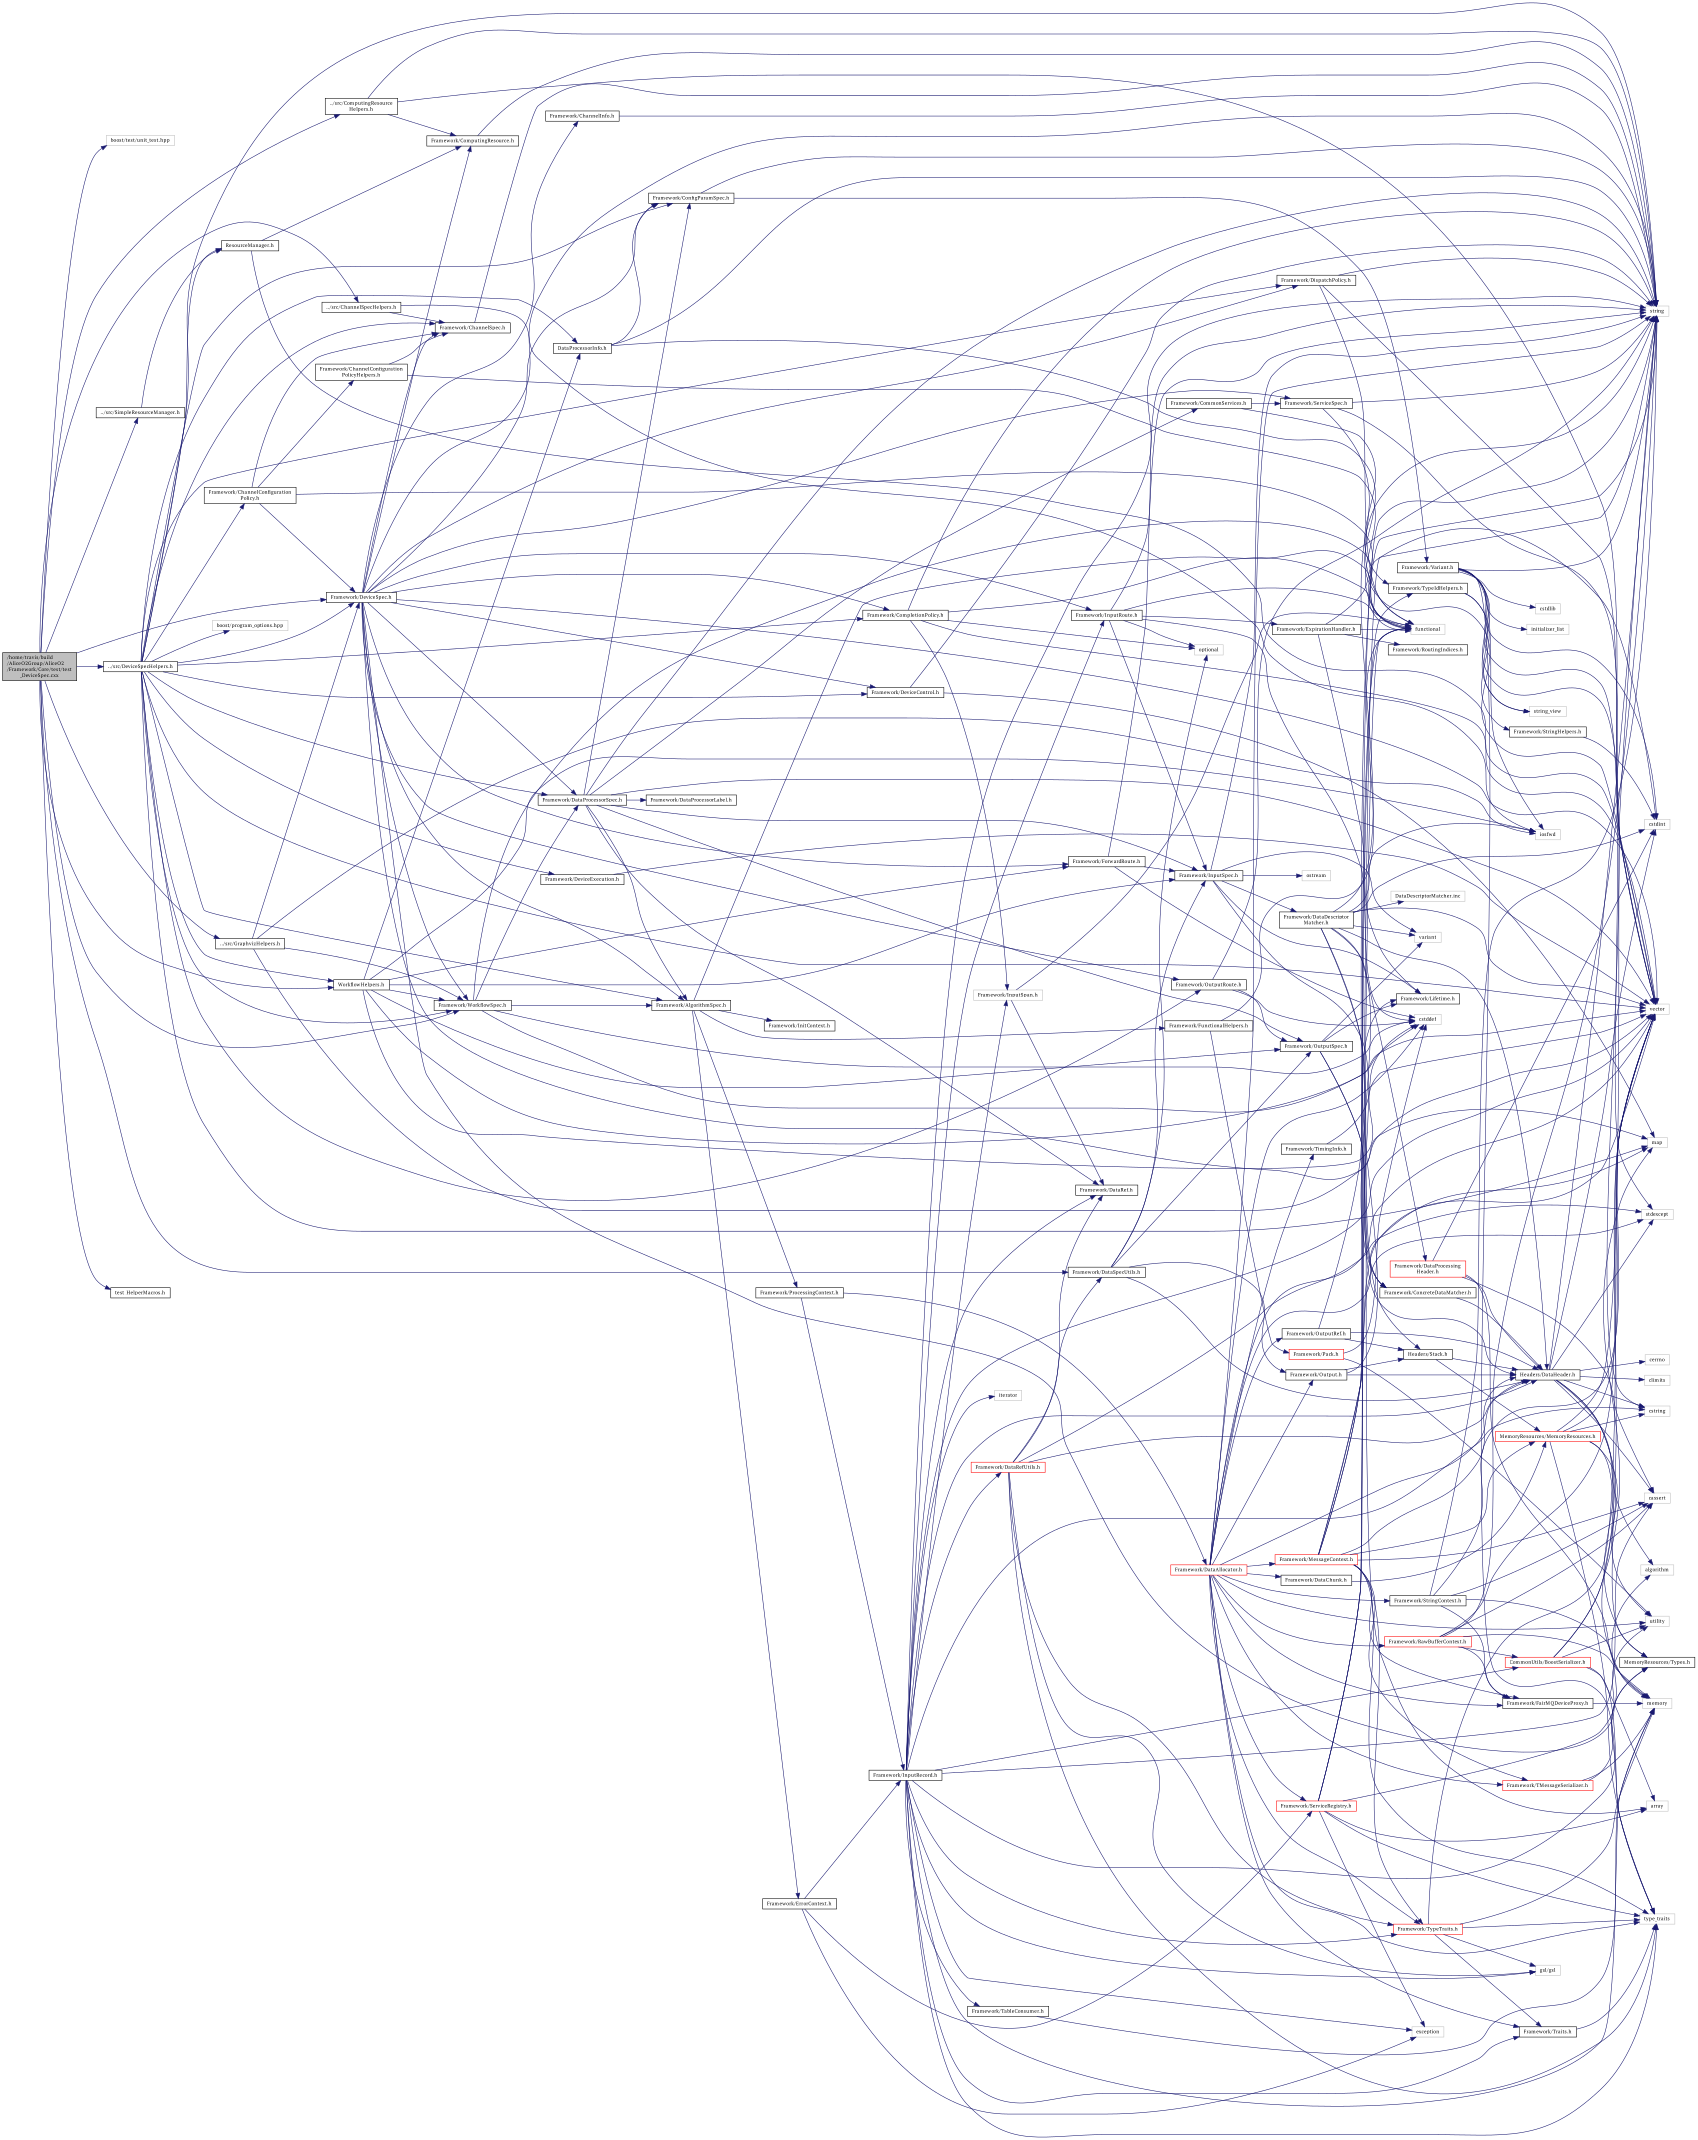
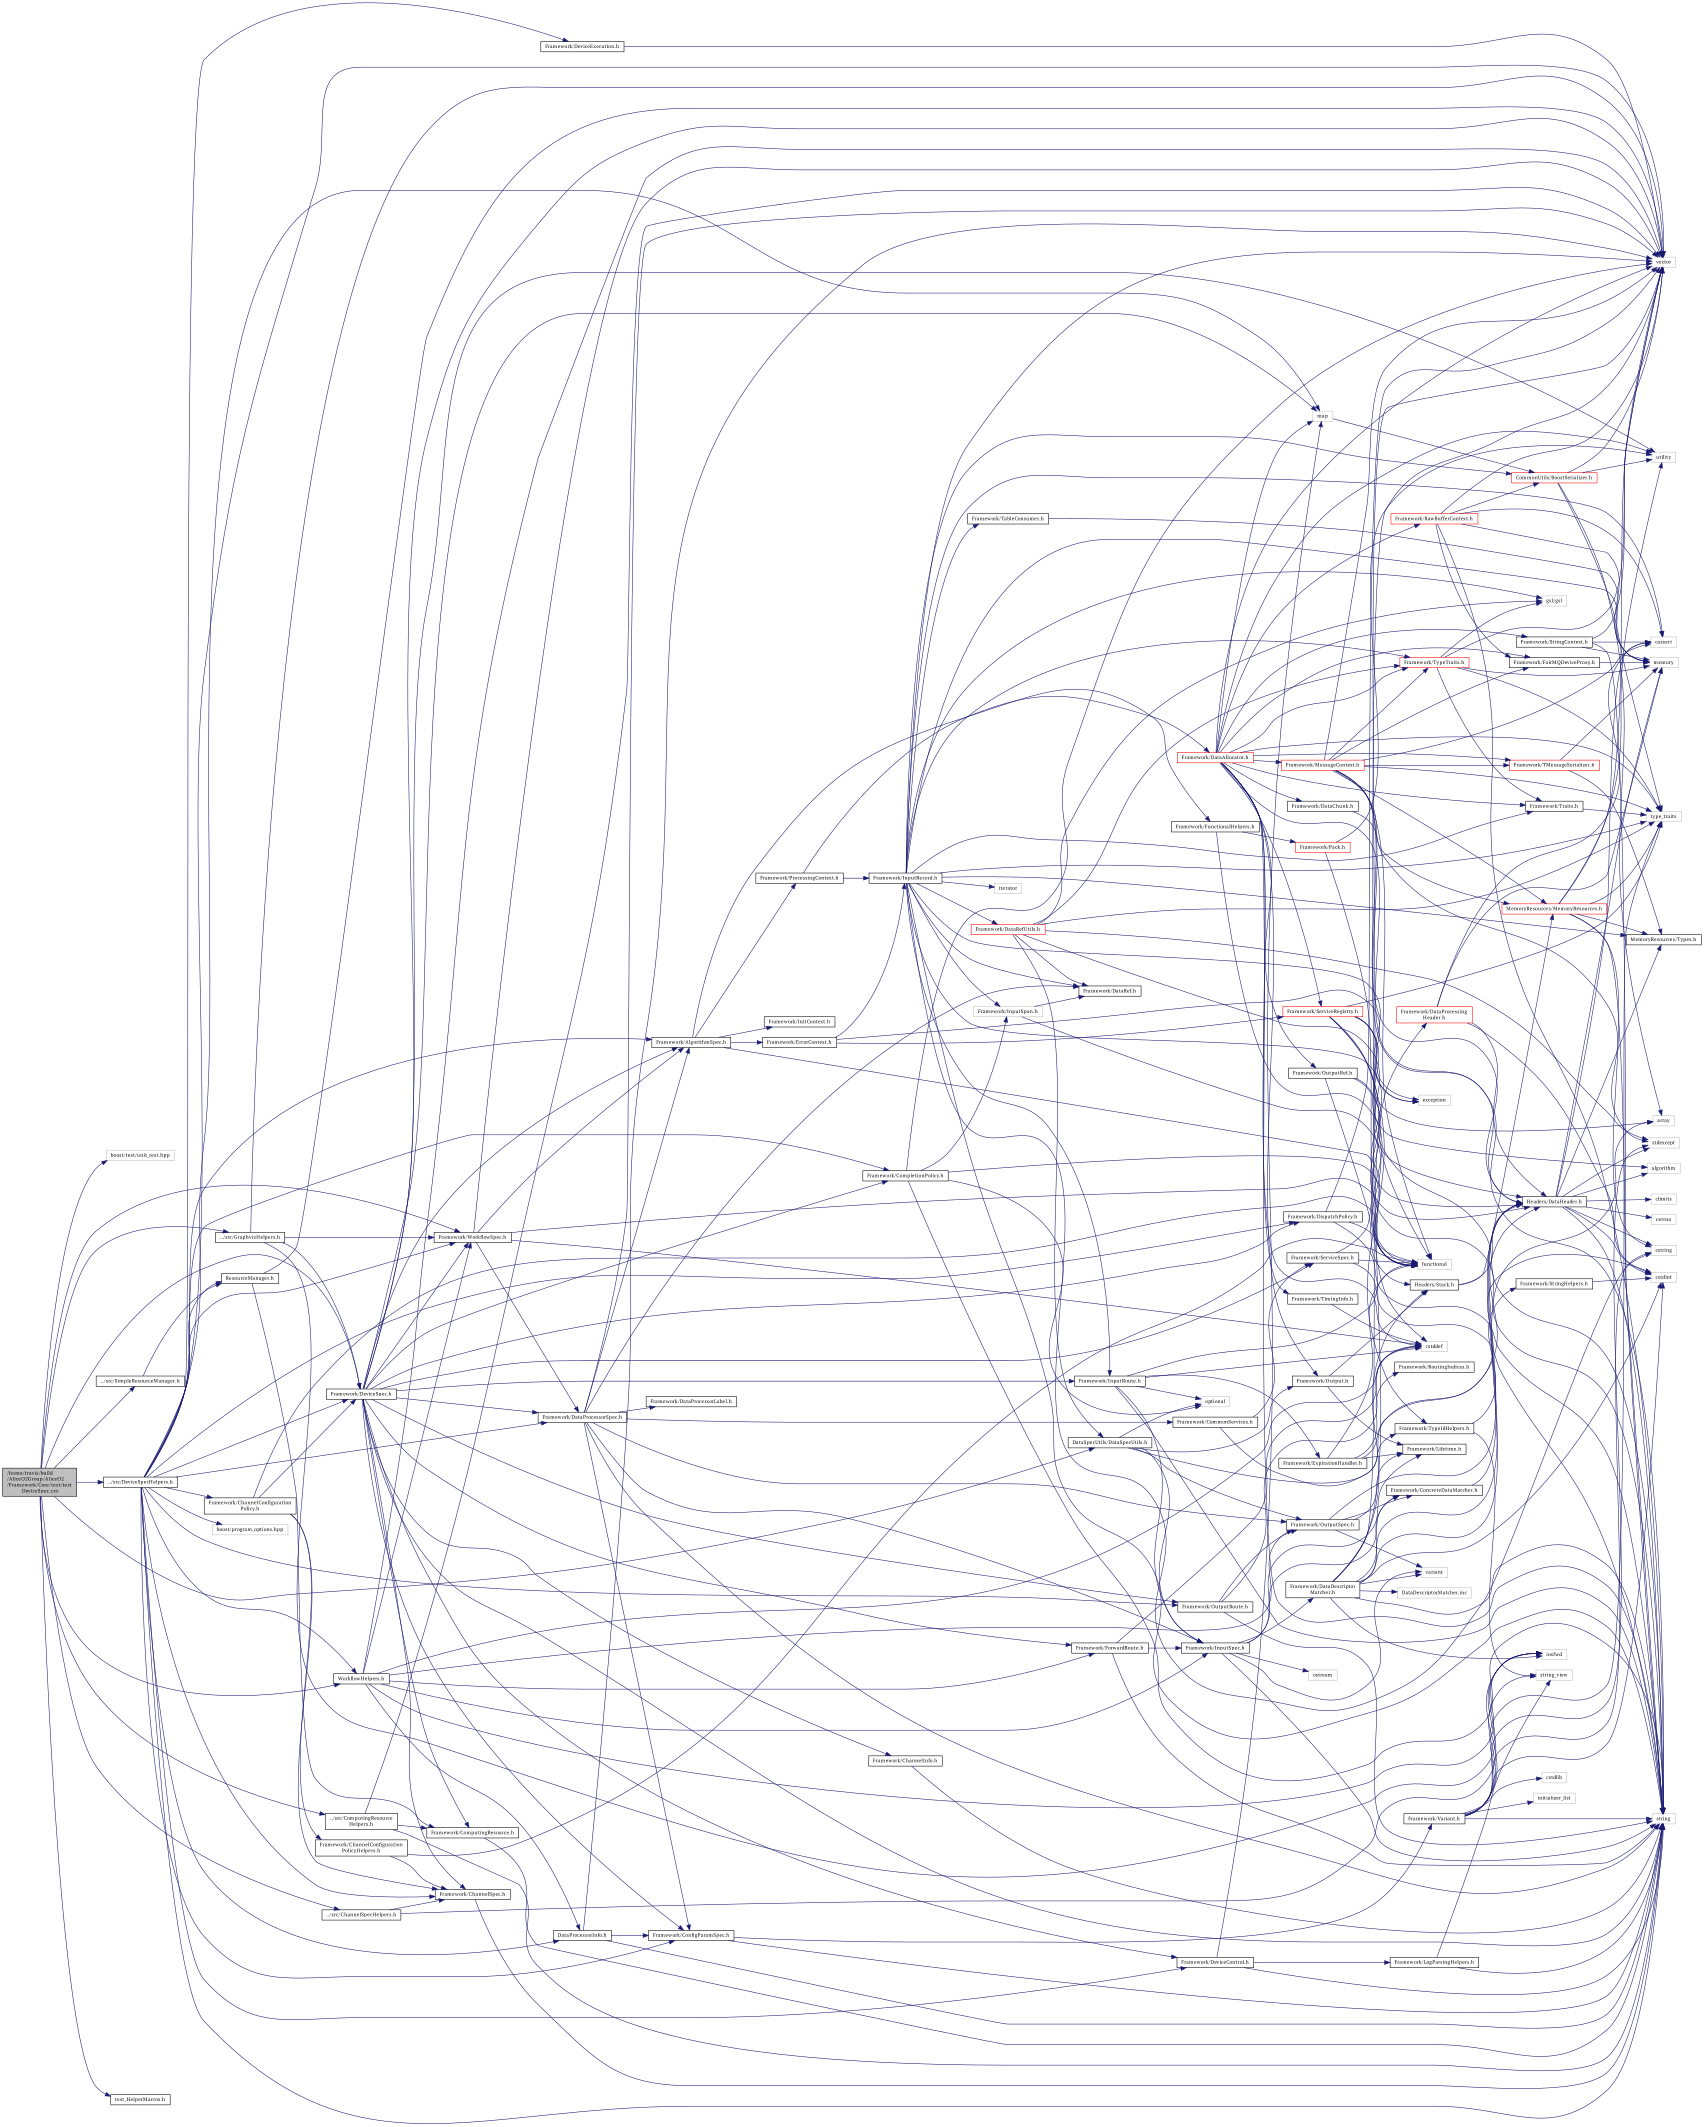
(1107, 1272) -> (1110, 1443)
(1429, 1375) -> none
(1619, 1461) -> (1431, 445)
(1482, 1645) -> none
none -> (1434, 1963)
